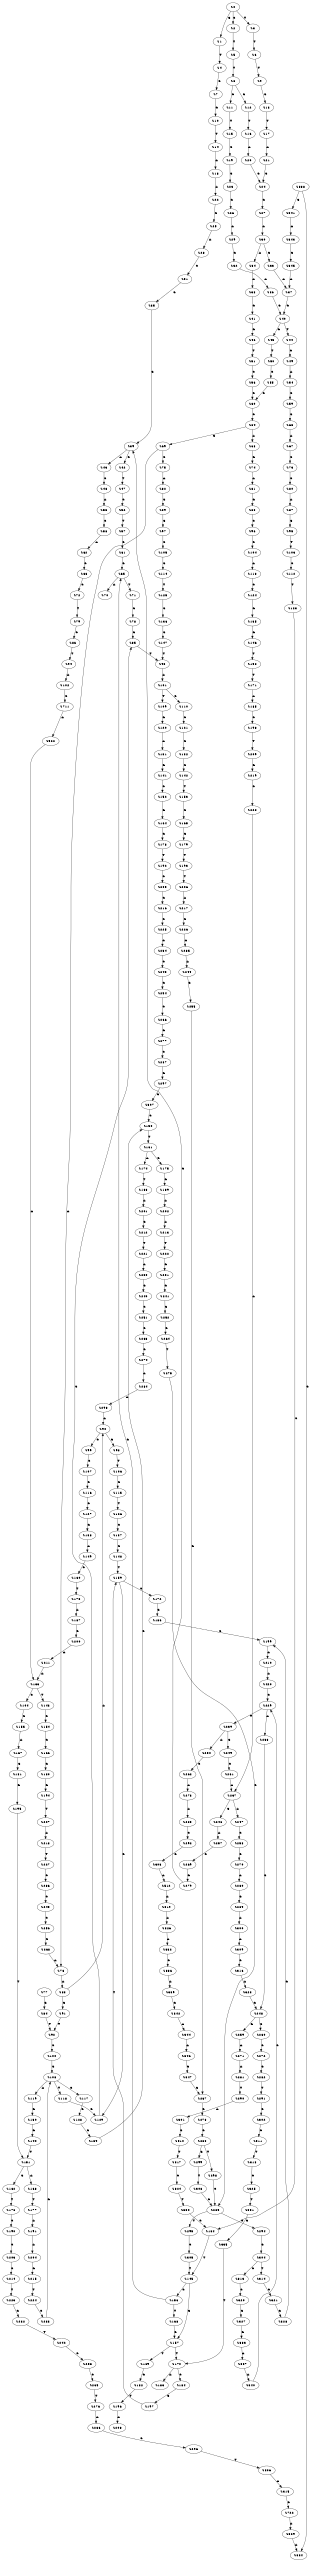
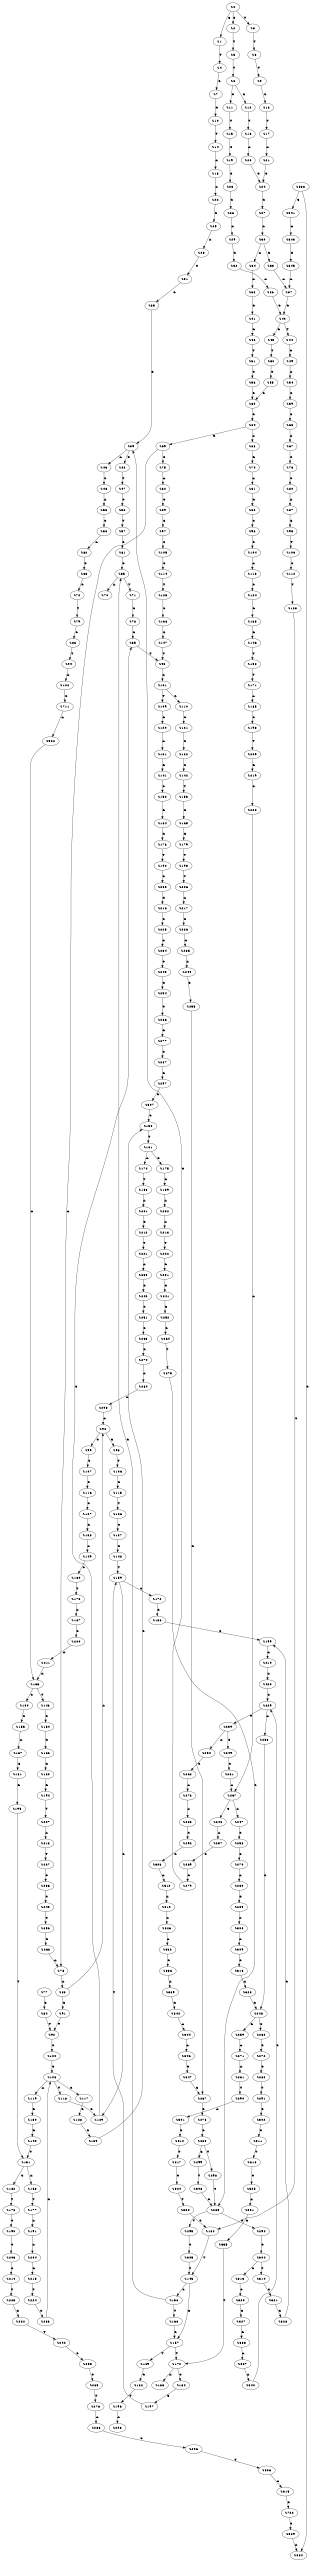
(252, 2199) -> (252, 2199)
(291, 2524) -> (291, 2524)
